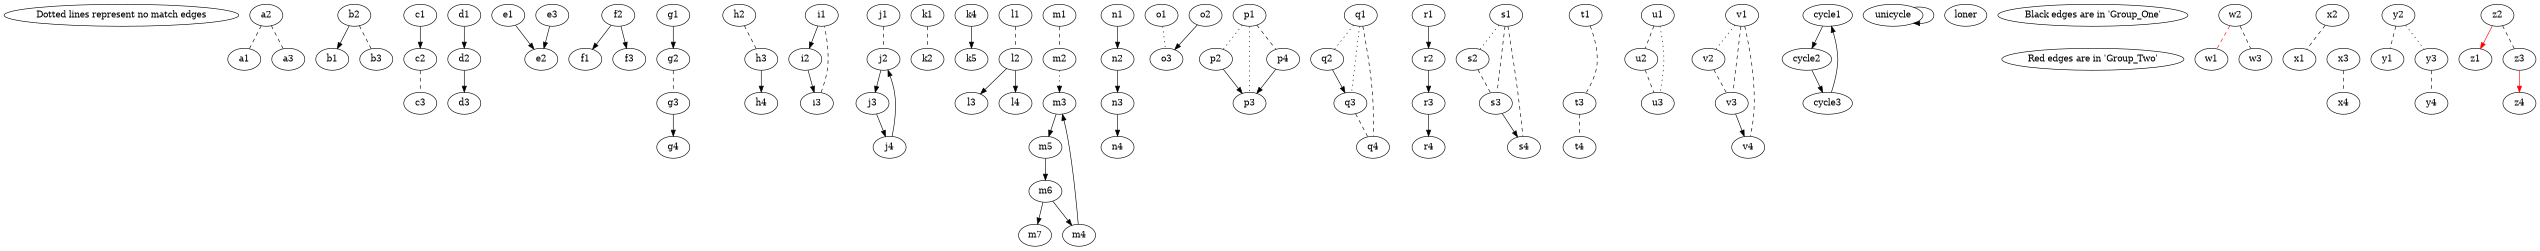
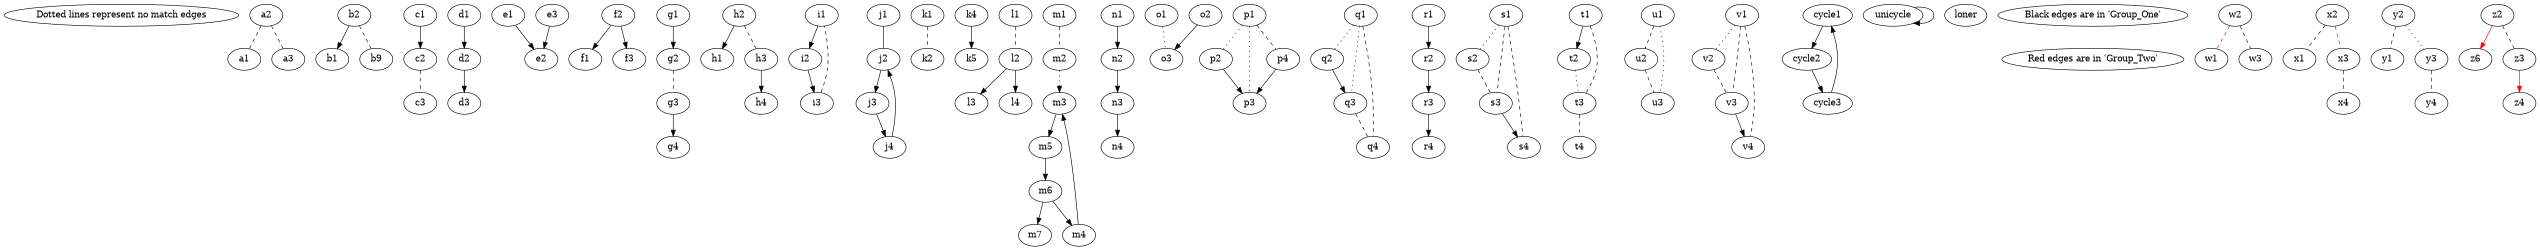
(883, 37) -> (883, 37)
none -> (2338, 37)
(376, 59) -> (376, 59)
none -> (717, 59)
none -> (1574, 59)
(2475, 59) -> (2475, 59)
